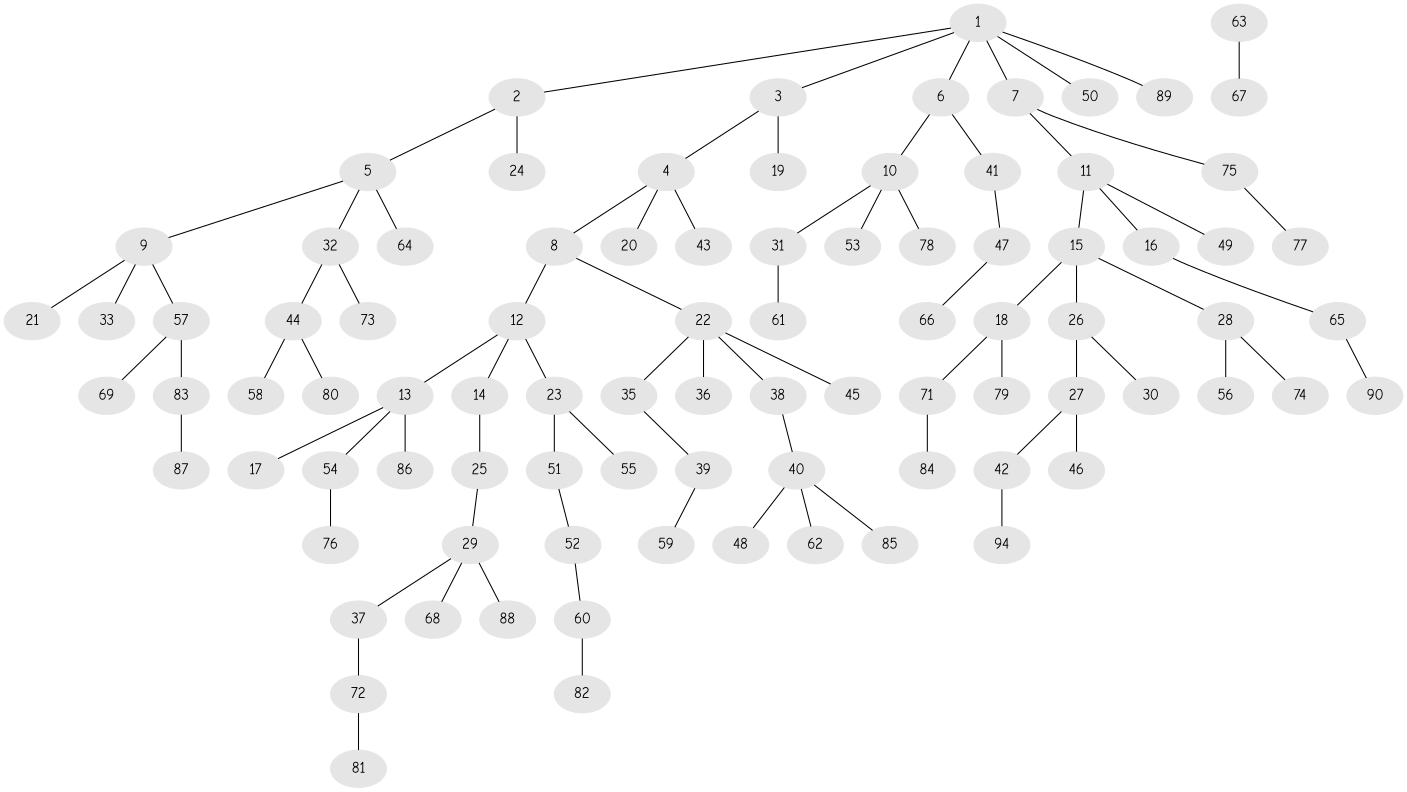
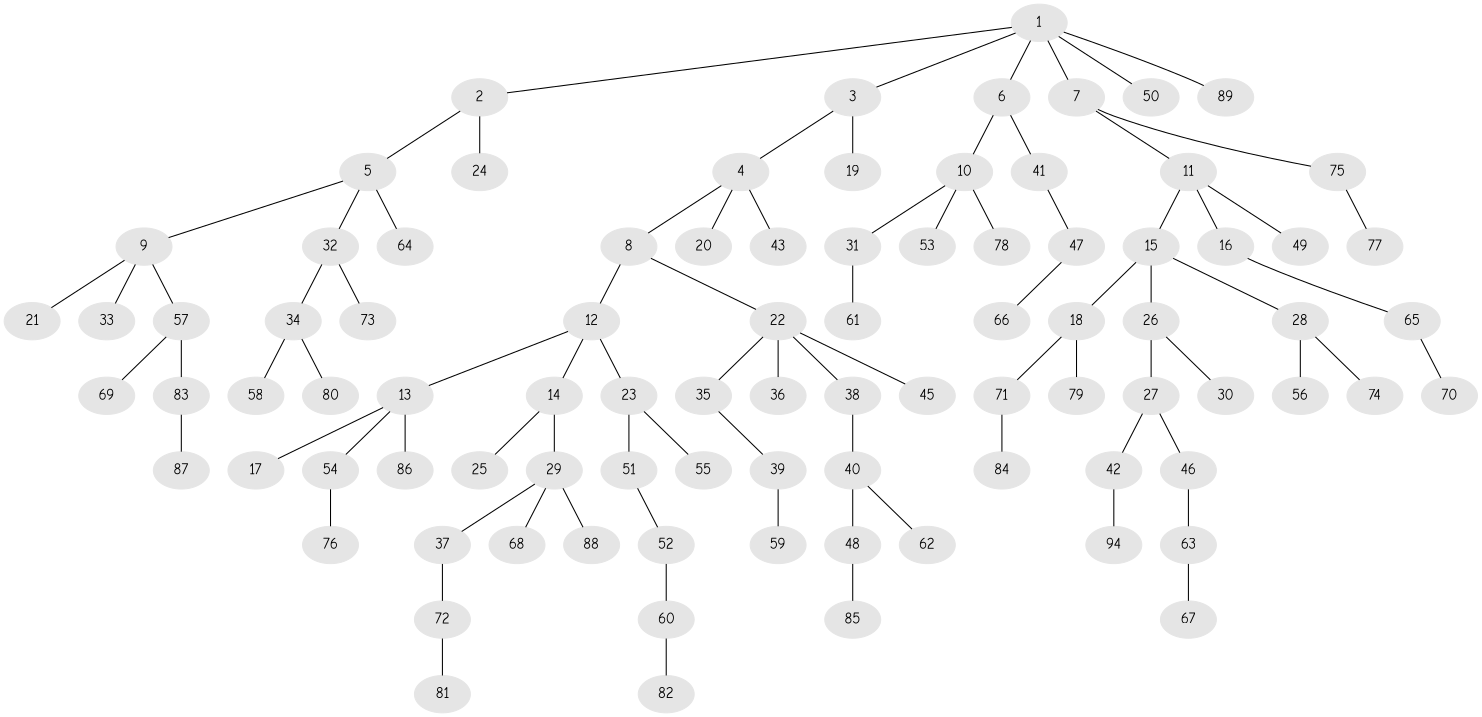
(293, 321) -> (293, 321)
(1375, 396) -> (1450, 396)
(475, 508) -> (554, 433)
(843, 508) -> (853, 582)
none -> (1188, 508)
